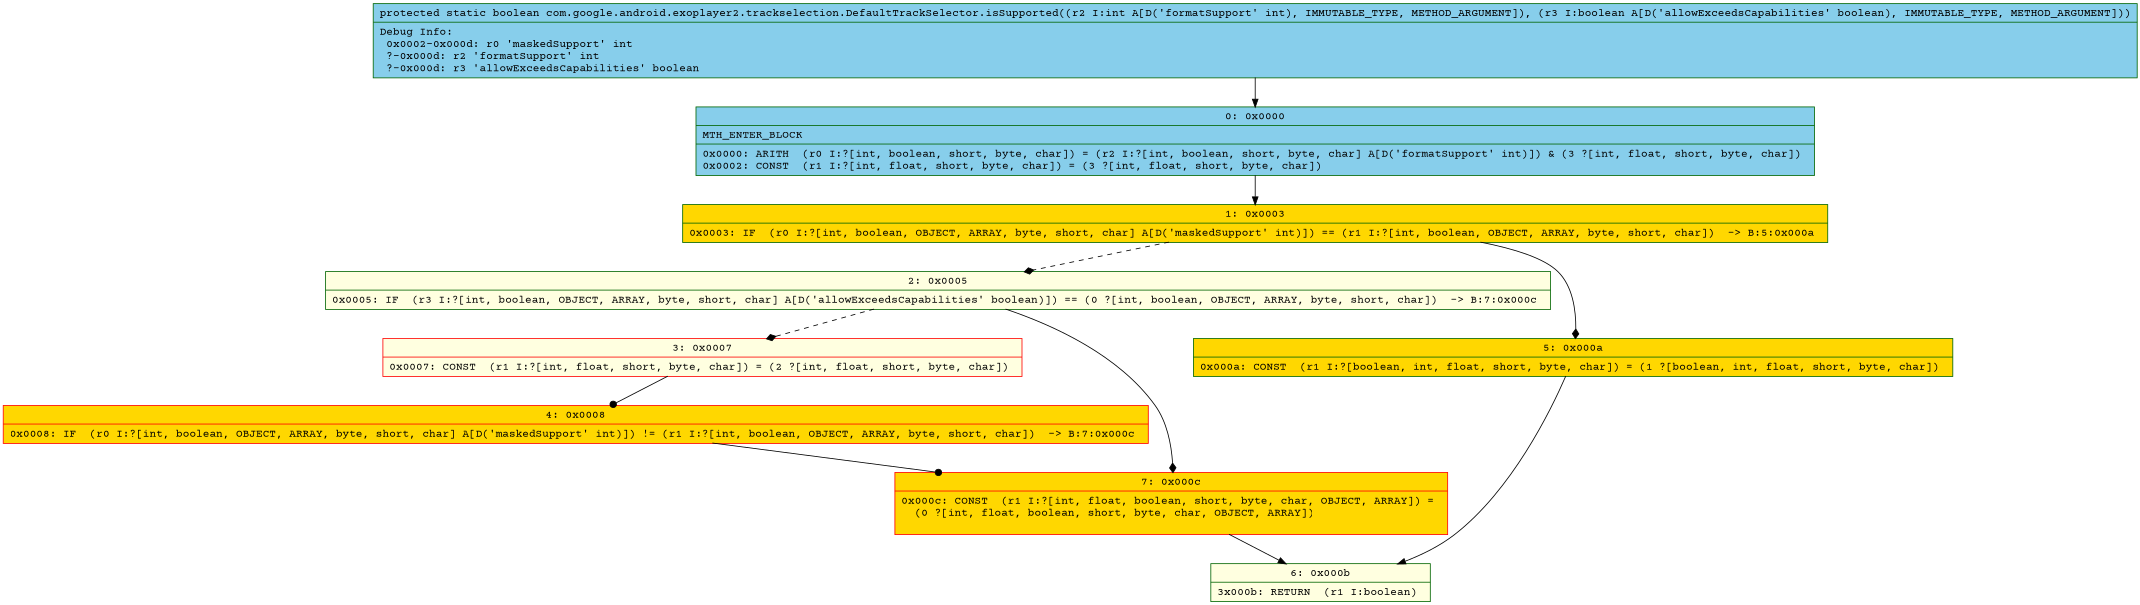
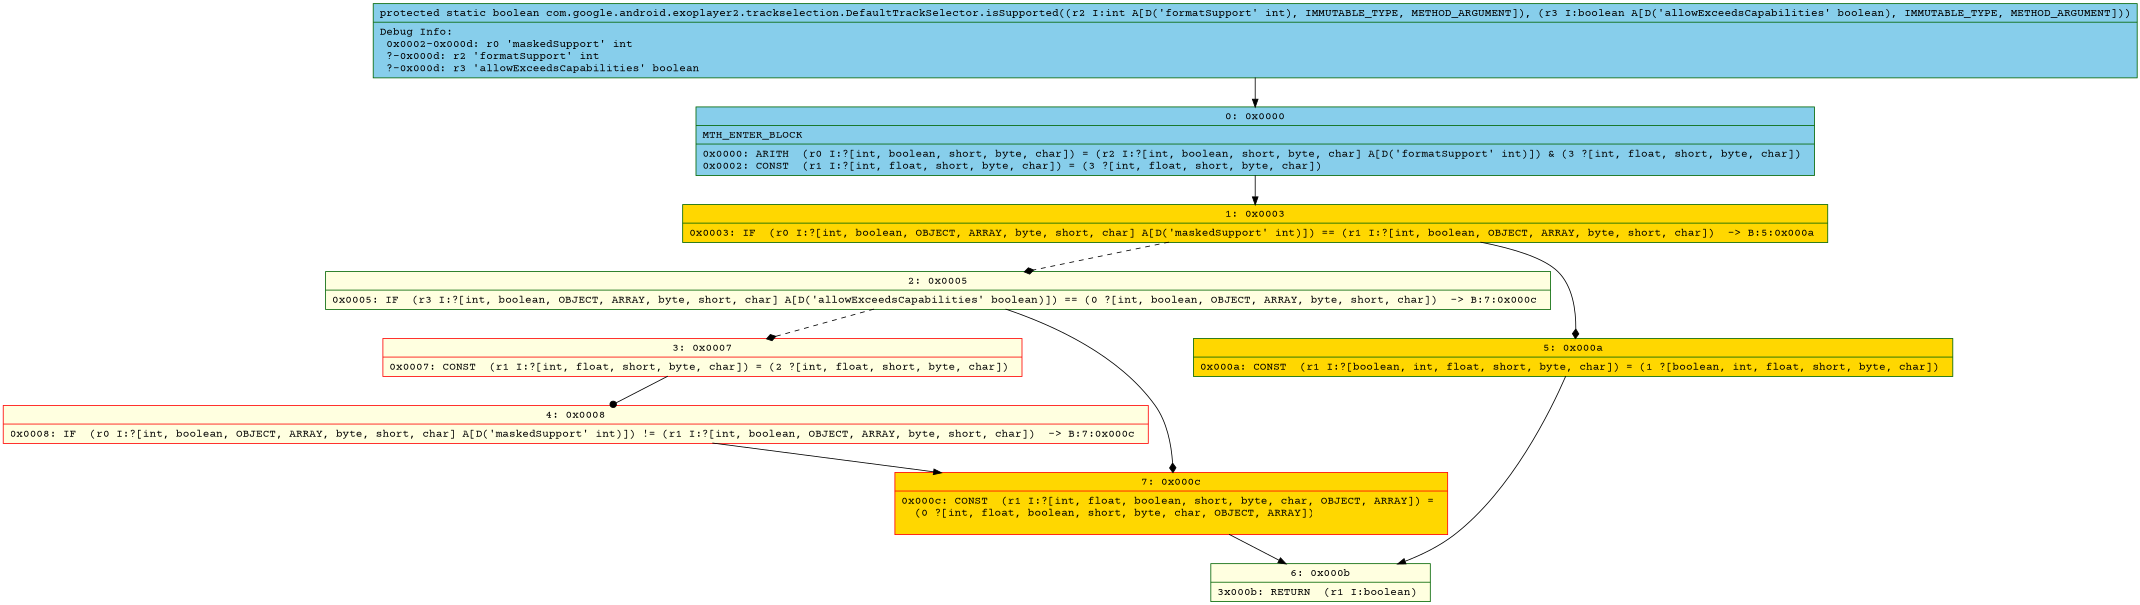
(576, 424) -> (576, 424)
(824, 458) -> (824, 458)
